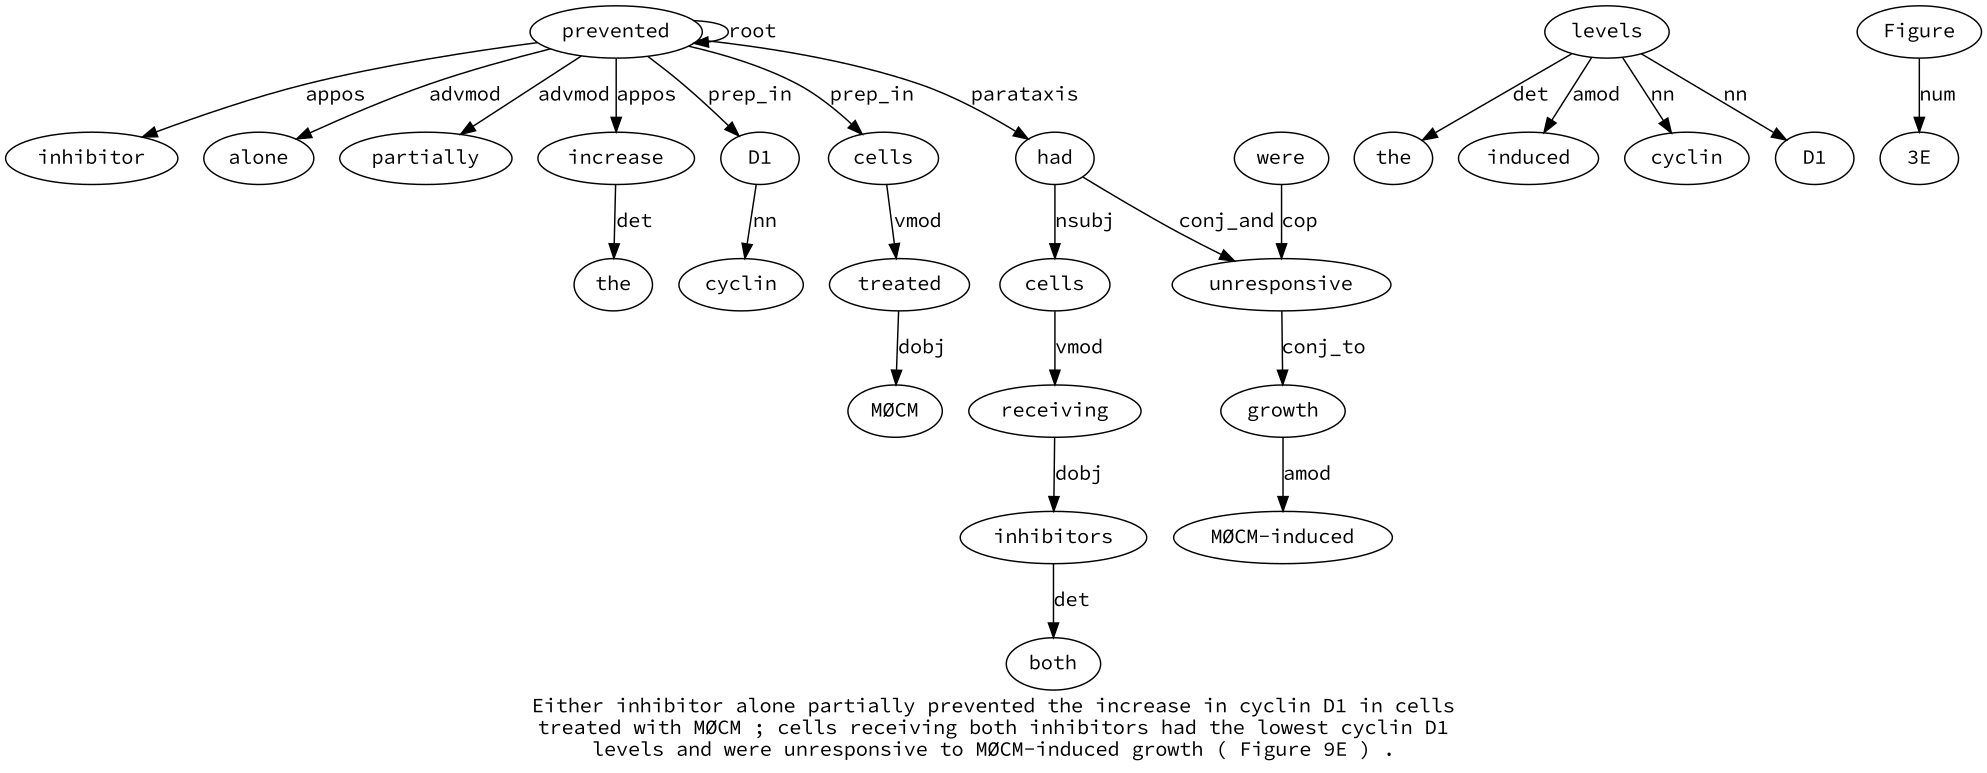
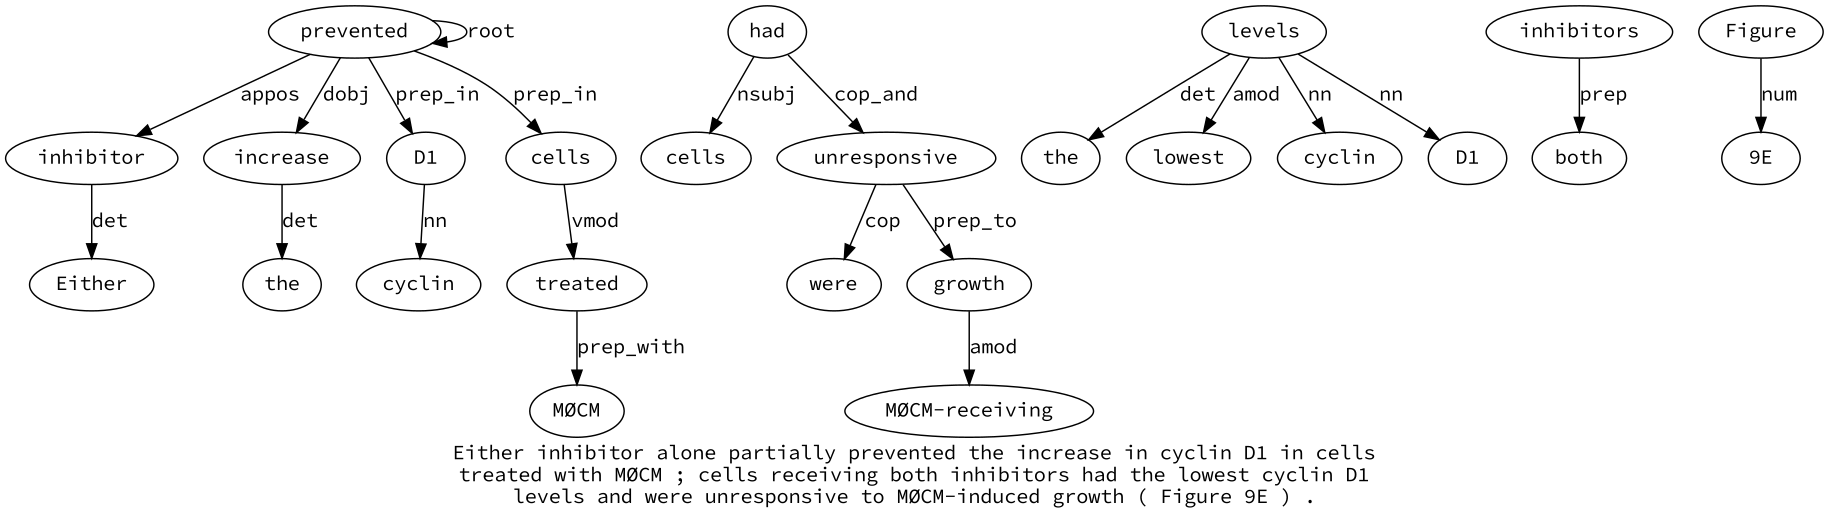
(863, 68) -> none
(647, 95) -> (347, 95)
(259, 158) -> none
(426, 158) -> none
(1528, 158) -> (1189, 158)
(1919, 158) -> (1761, 158)
(1282, 214) -> (863, 215)
(1227, 222) -> (876, 95)
none -> (92, 285)
(923, 348) -> (631, 348)
(1324, 348) -> (975, 222)
(1055, 411) -> none
(1283, 538) -> (969, 411)
(1072, 601) -> (1604, 95)
